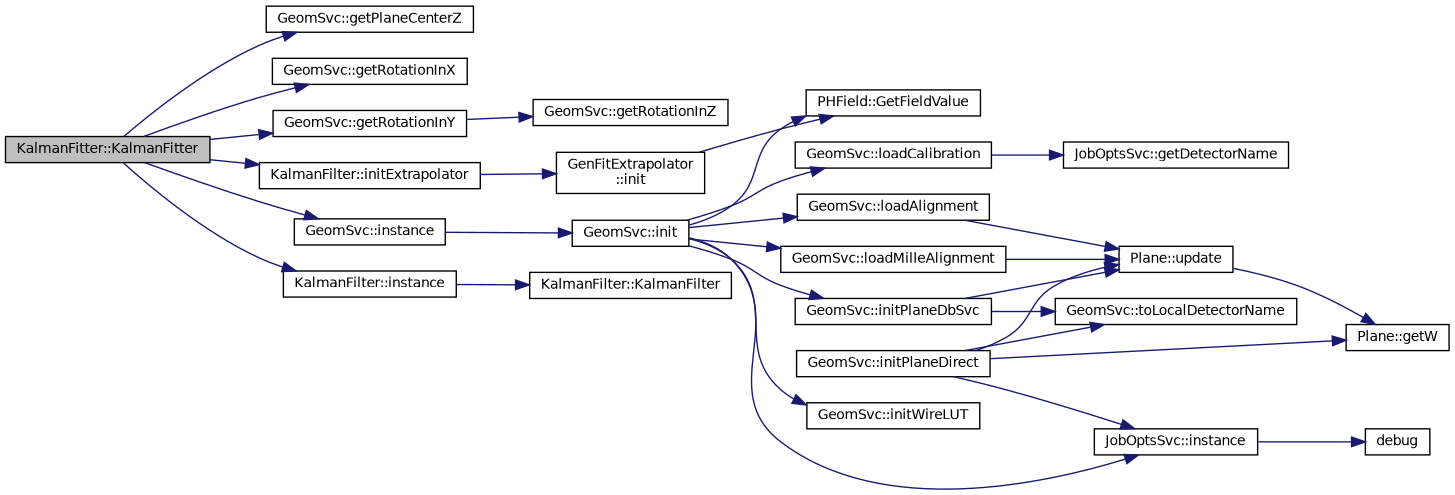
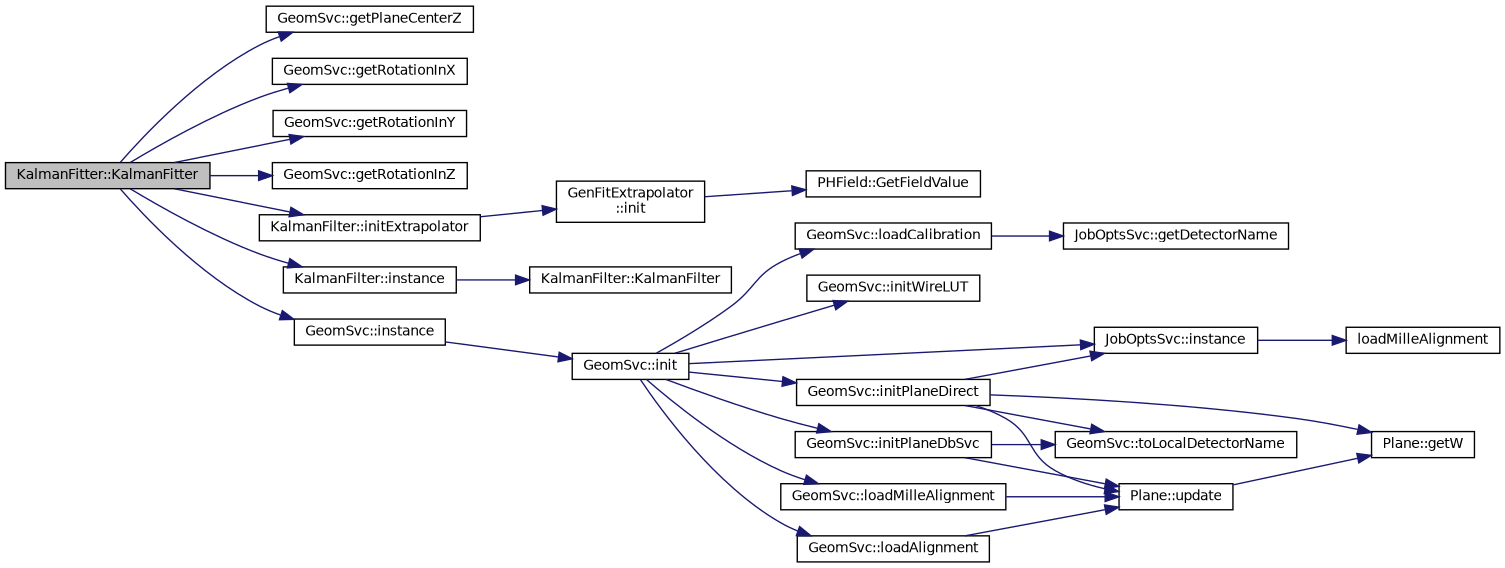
(493, 118) -> (234, 176)
(750, 182) -> (736, 377)
(1398, 442) -> (1423, 340)
